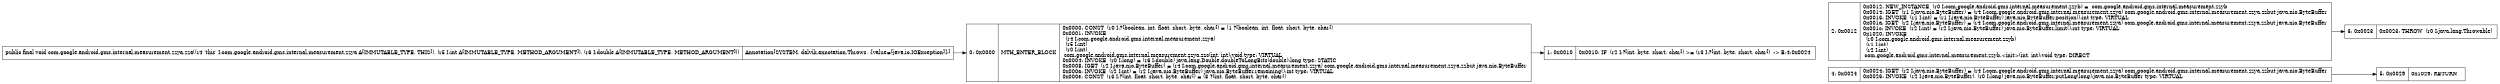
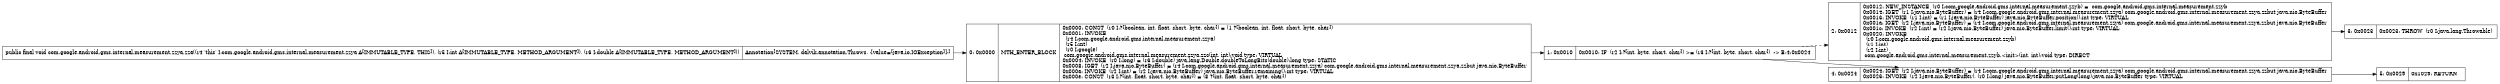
(1887, 34) -> (1887, 34)
none -> (1813, 46)
(1075, 50) -> (1080, 50)
none -> (1829, 64)
